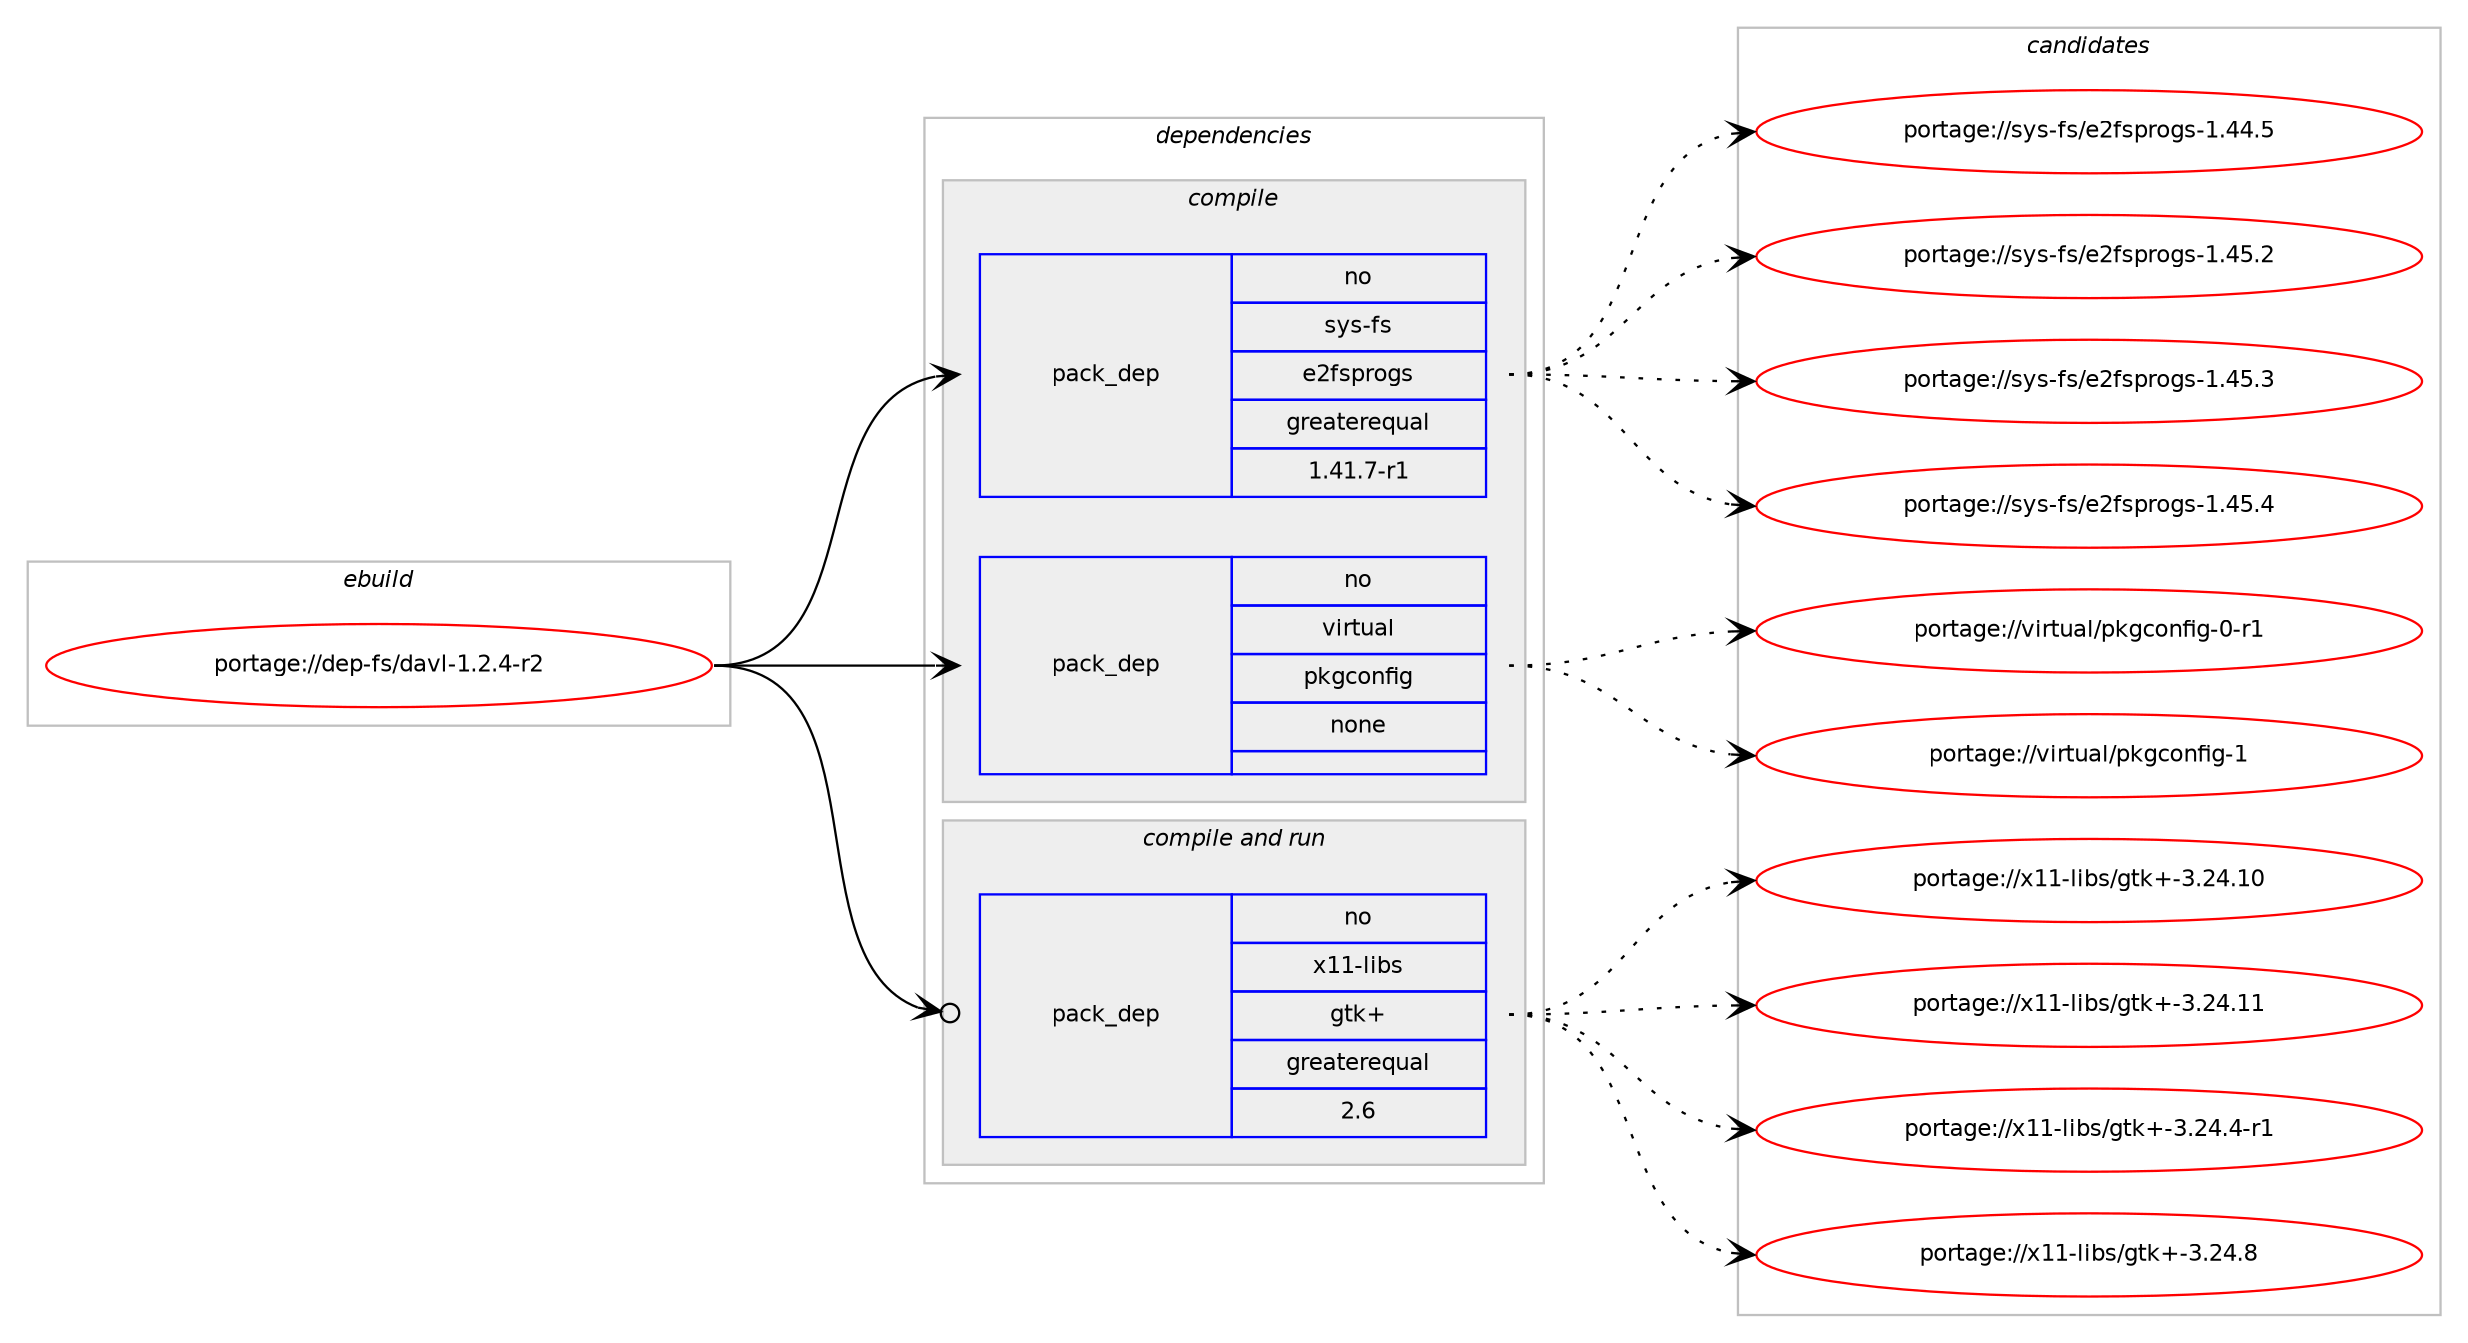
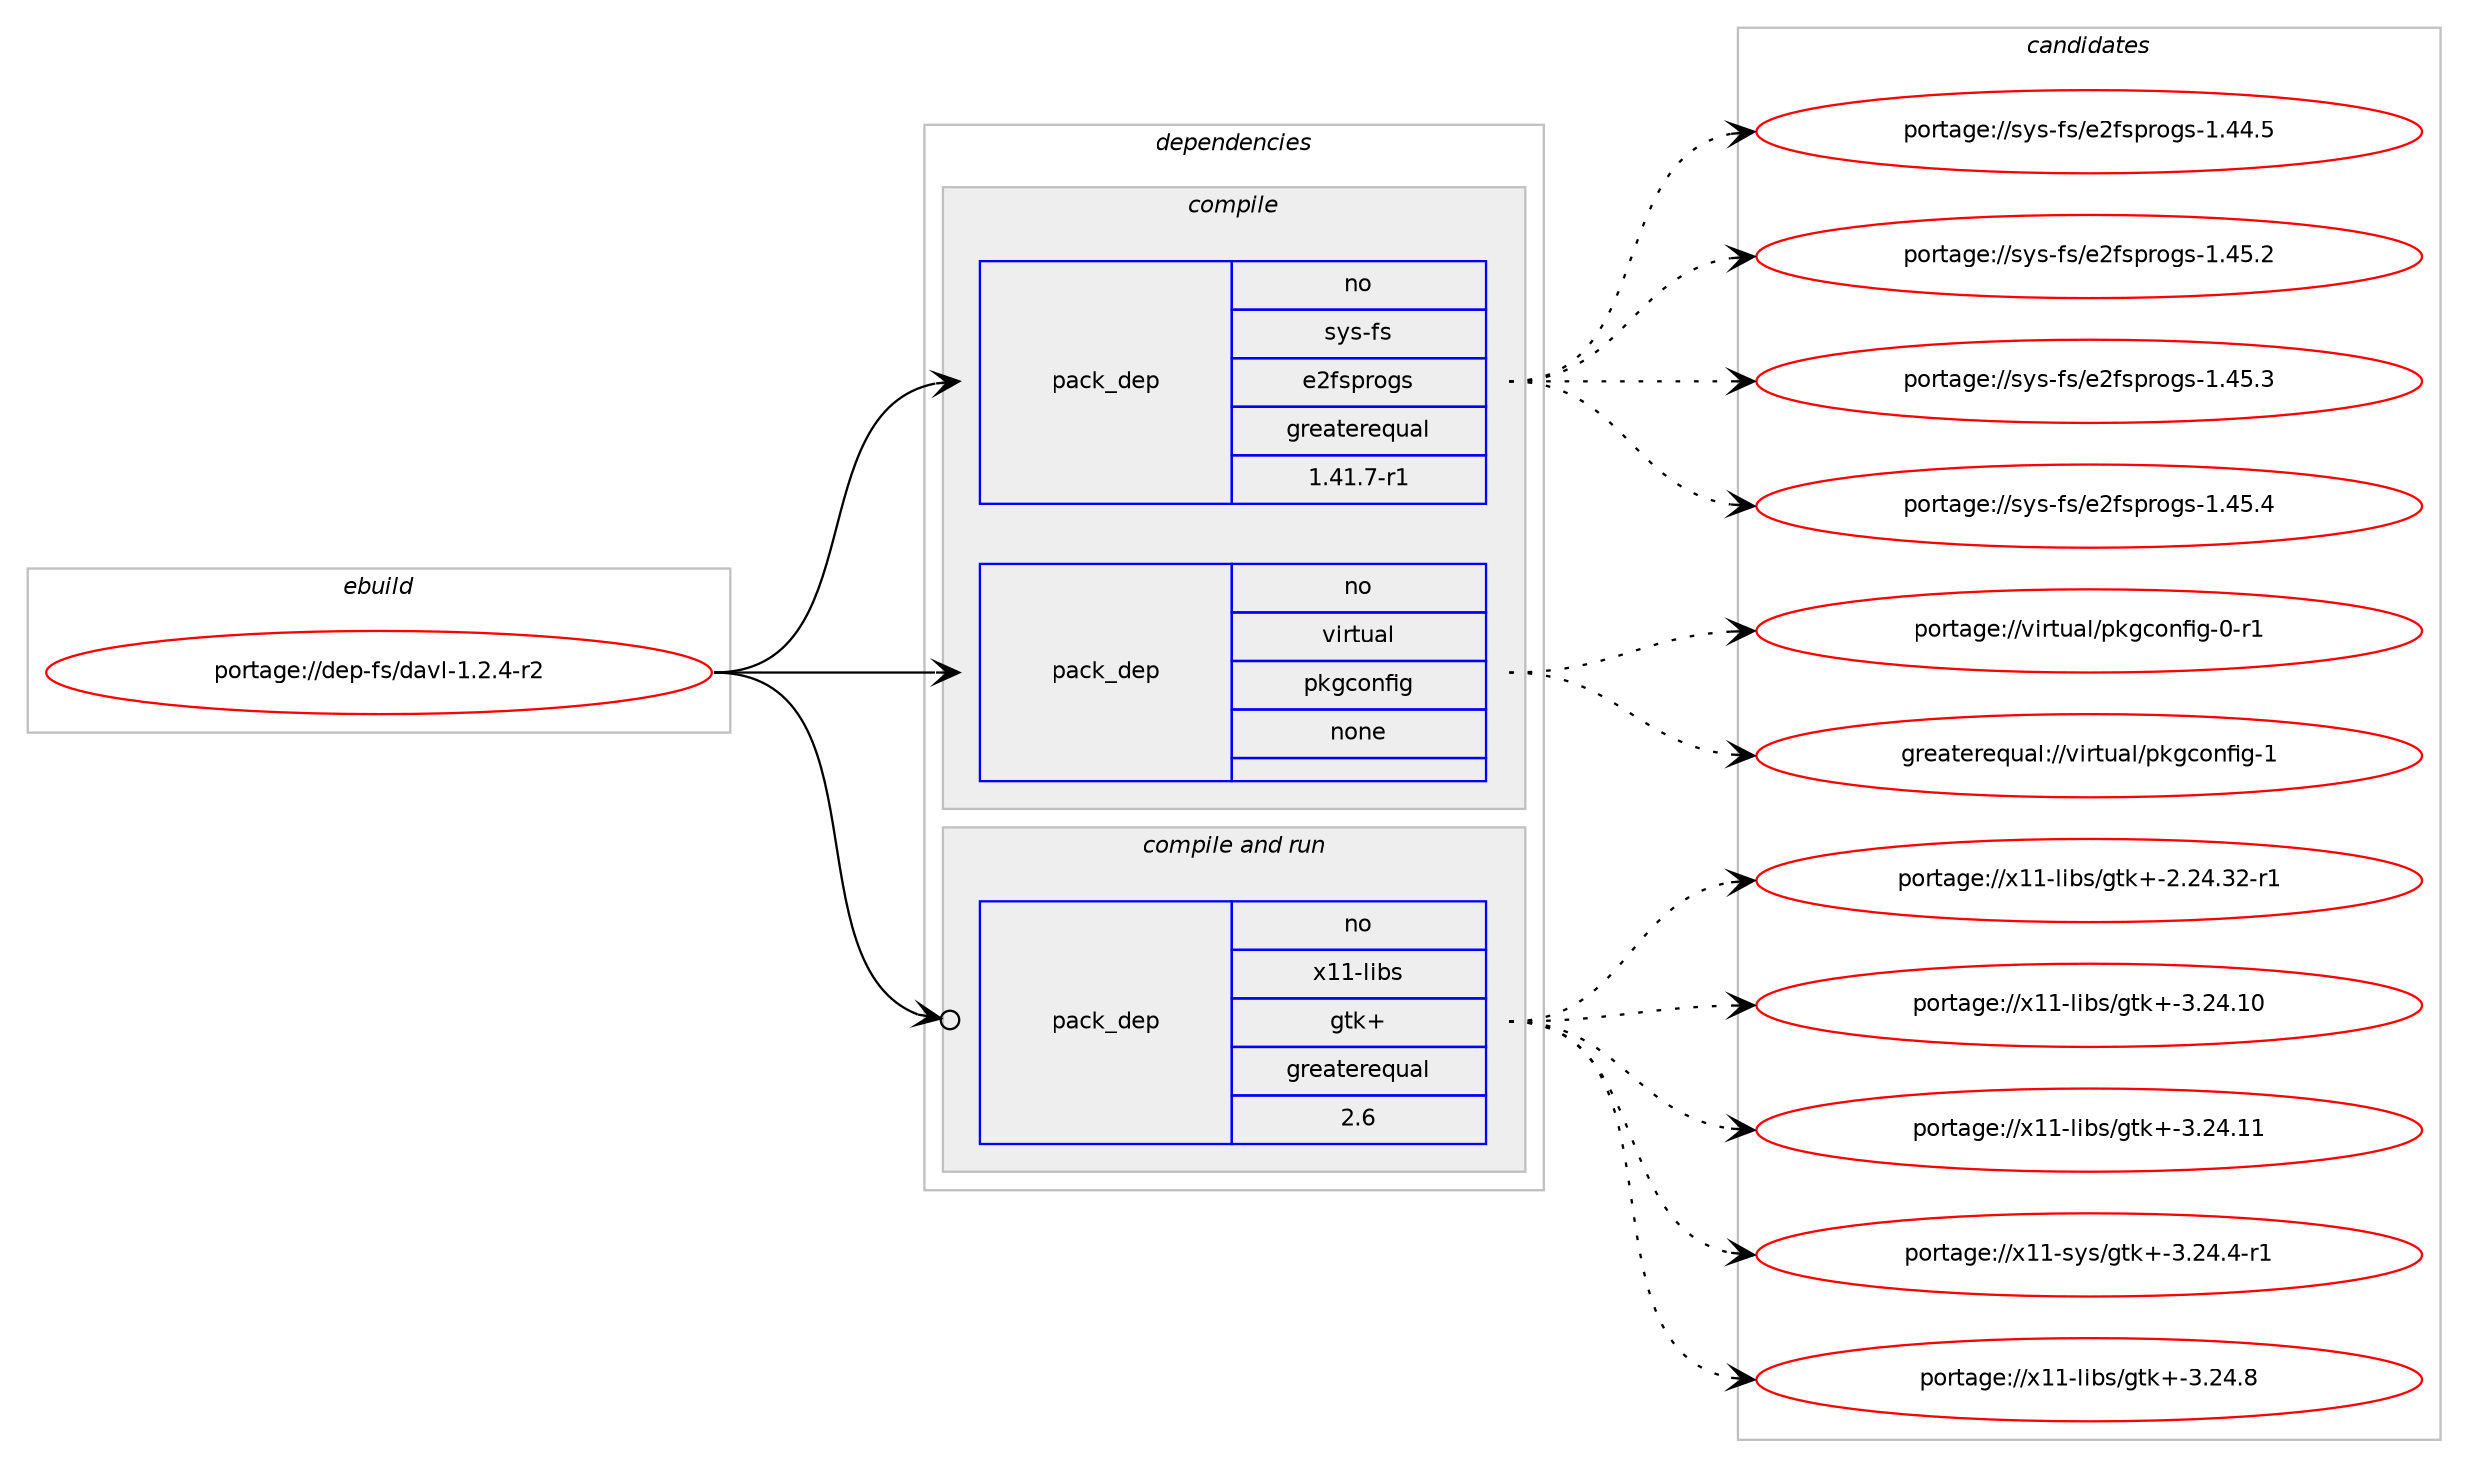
(2089, 756) -> (2089, 756)
none -> (2089, 881)
(2089, 1130) -> (2089, 1255)
